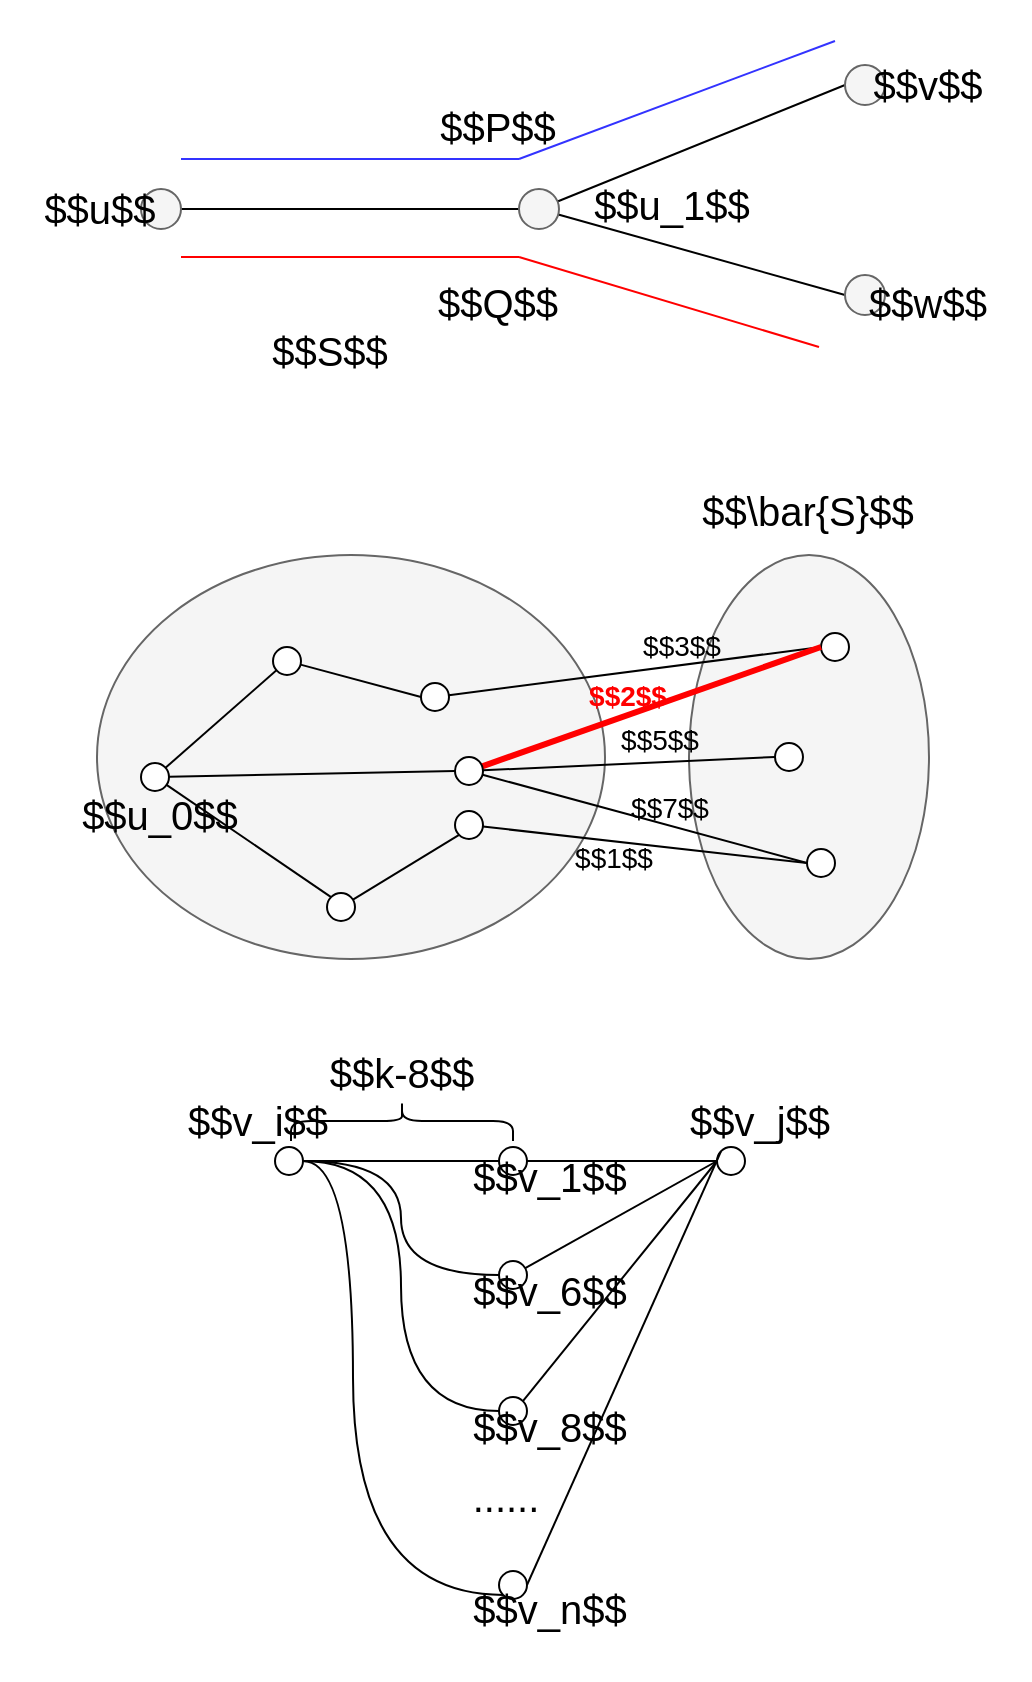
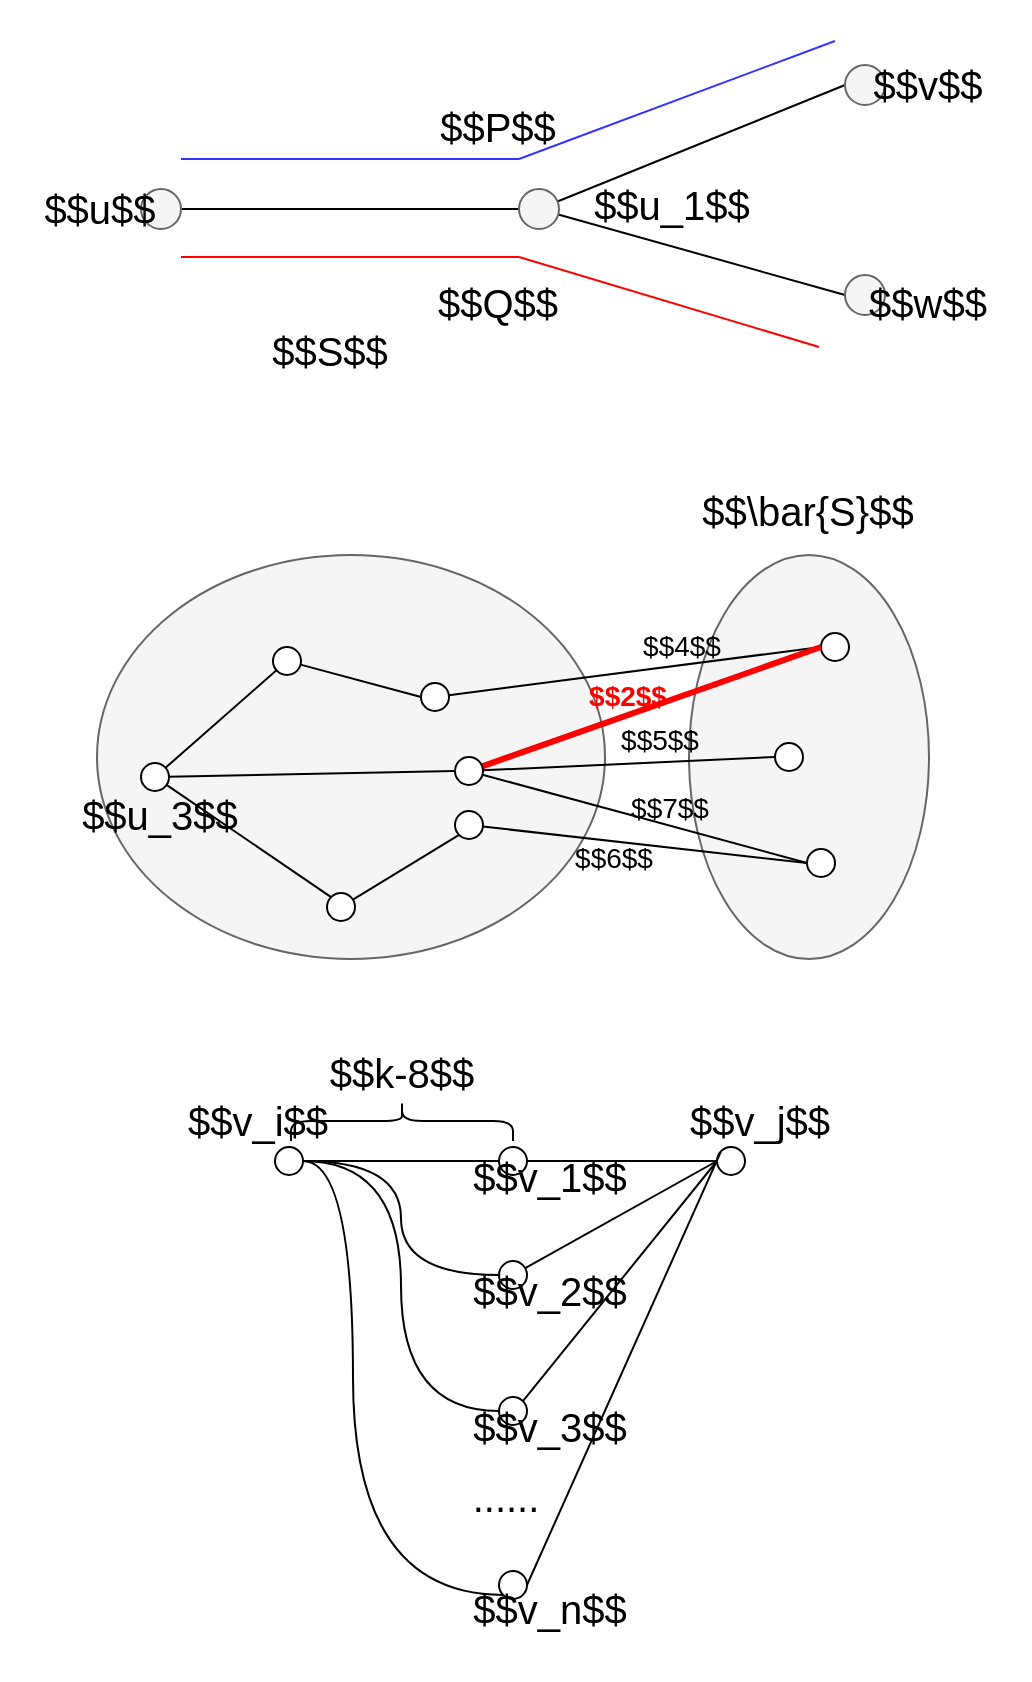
(683, 647) -> (683, 647)
(161, 815) -> (161, 815)
(615, 859) -> (615, 859)
(551, 1291) -> (551, 1291)
(551, 1427) -> (551, 1427)
